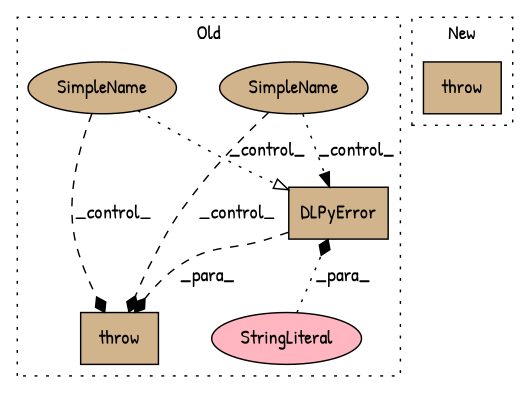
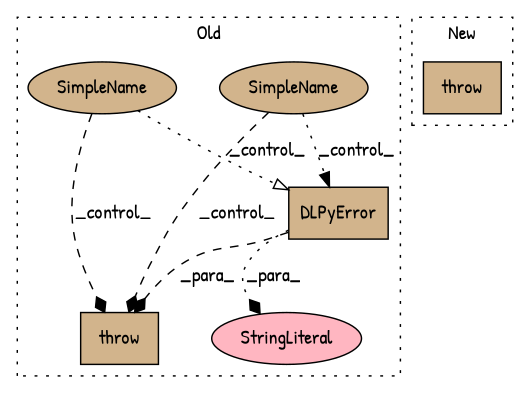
(309, 284) -> (252, 257)
